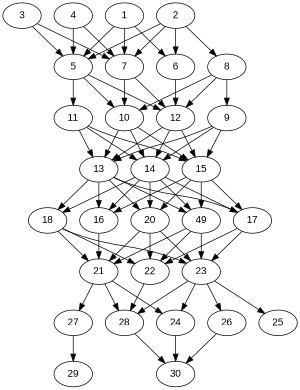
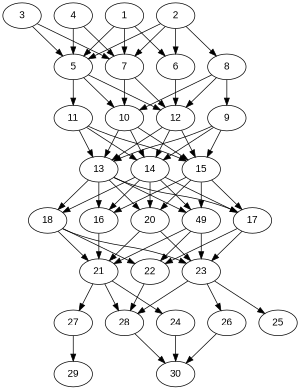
(150, 241) -> none
(190, 294) -> none
